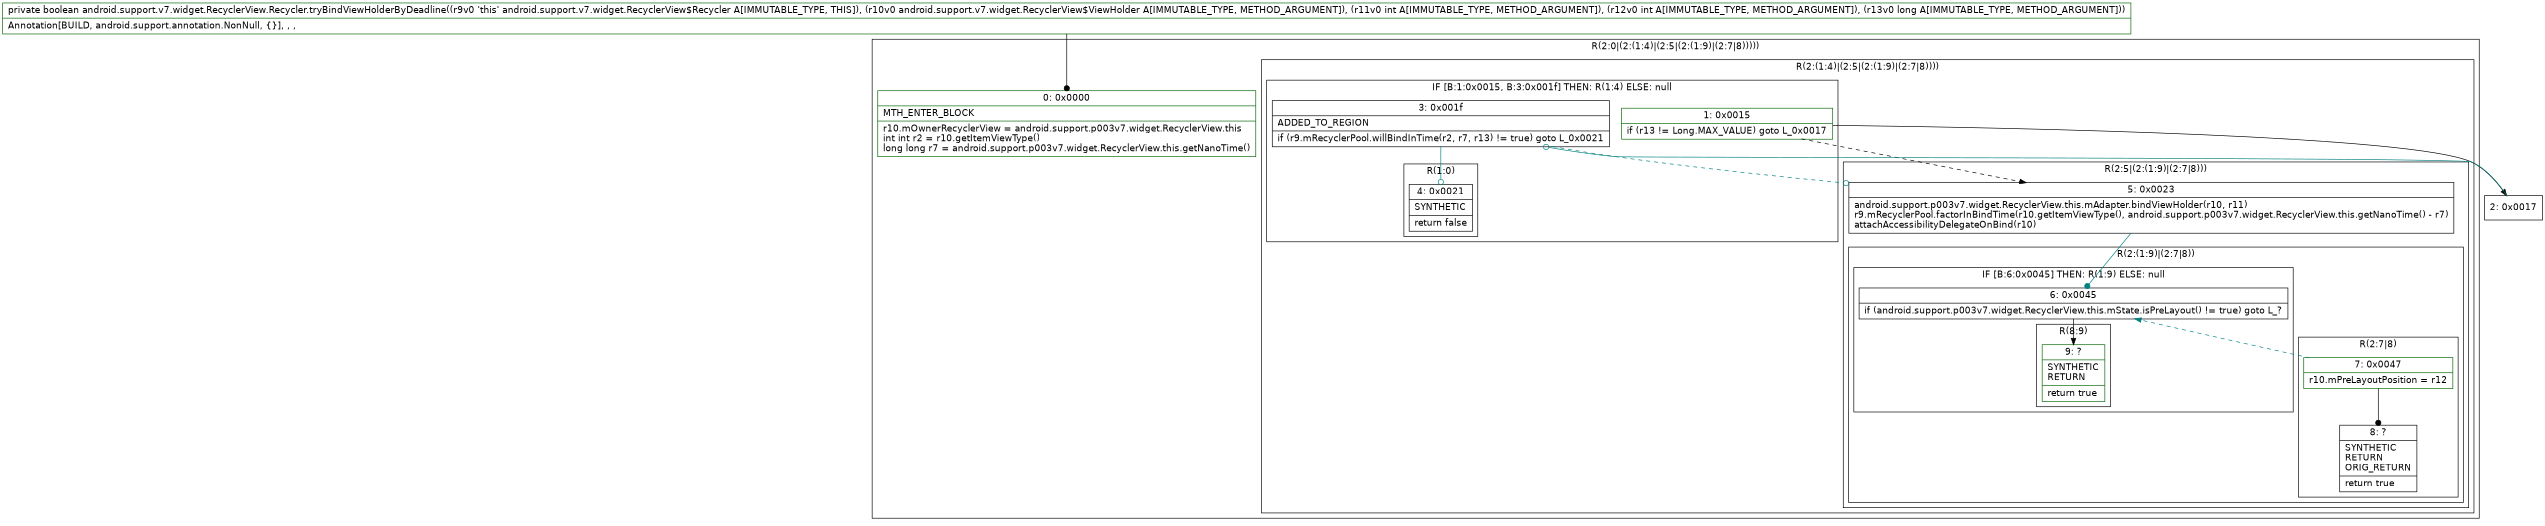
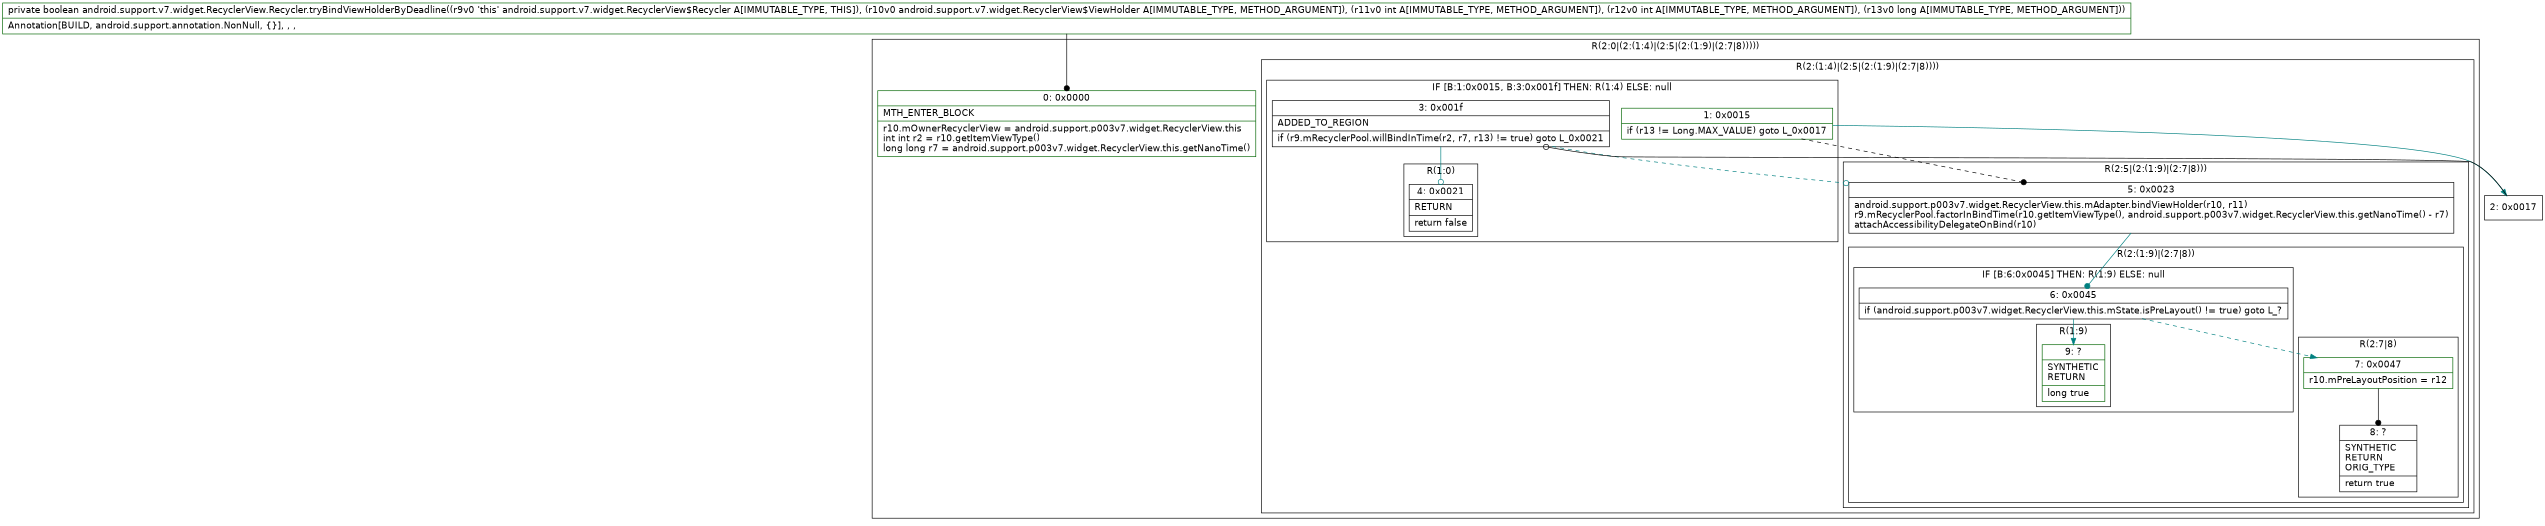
(2175, 134) -> (2175, 134)
(2035, 158) -> (2035, 158)
(1944, 167) -> (1944, 167)
(1441, 207) -> (1434, 207)
(2074, 328) -> (2074, 328)
(2074, 332) -> (2074, 332)
(2225, 339) -> (2226, 337)
(2073, 393) -> (2069, 393)
(2378, 468) -> (2370, 468)
